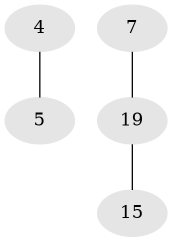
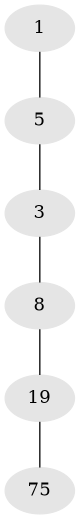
(40, 28) -> (40, 28)
(132, 28) -> (40, 306)
none -> (40, 213)
(132, 213) -> (40, 491)
